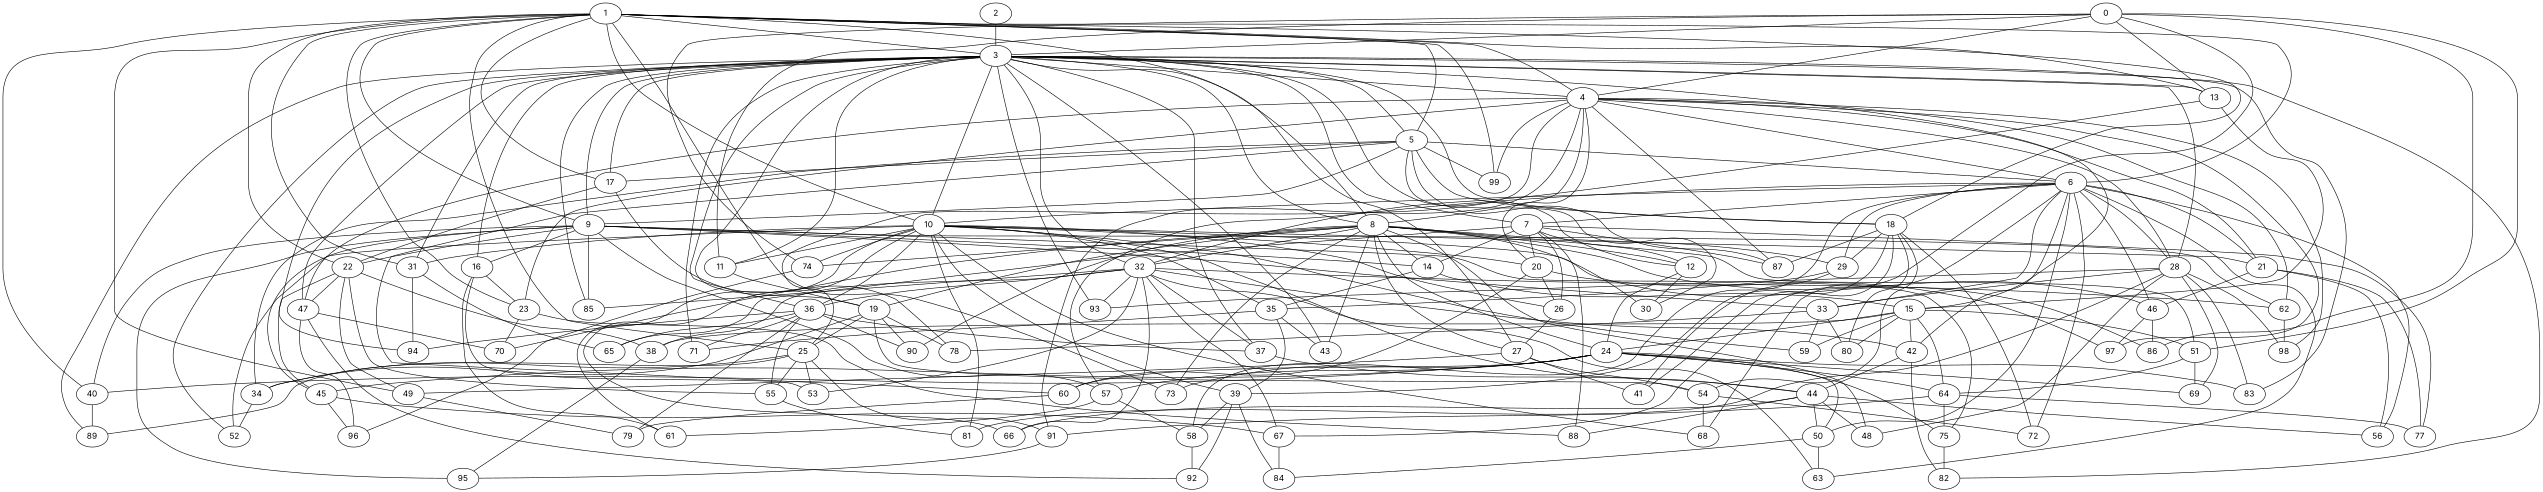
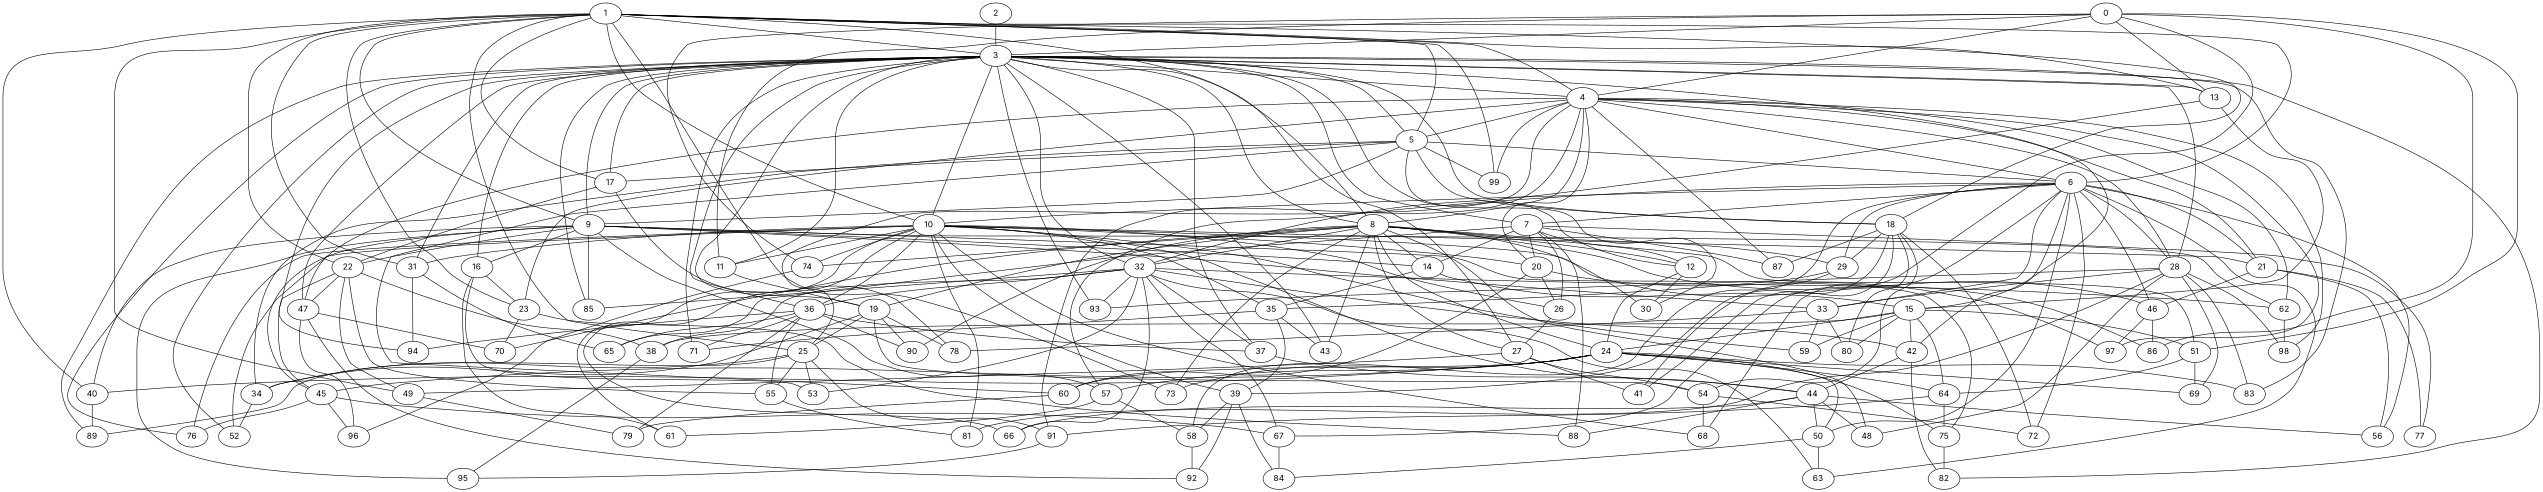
(1602, 223) -> (1497, 119)
(2185, 407) -> none
none -> (192, 437)
